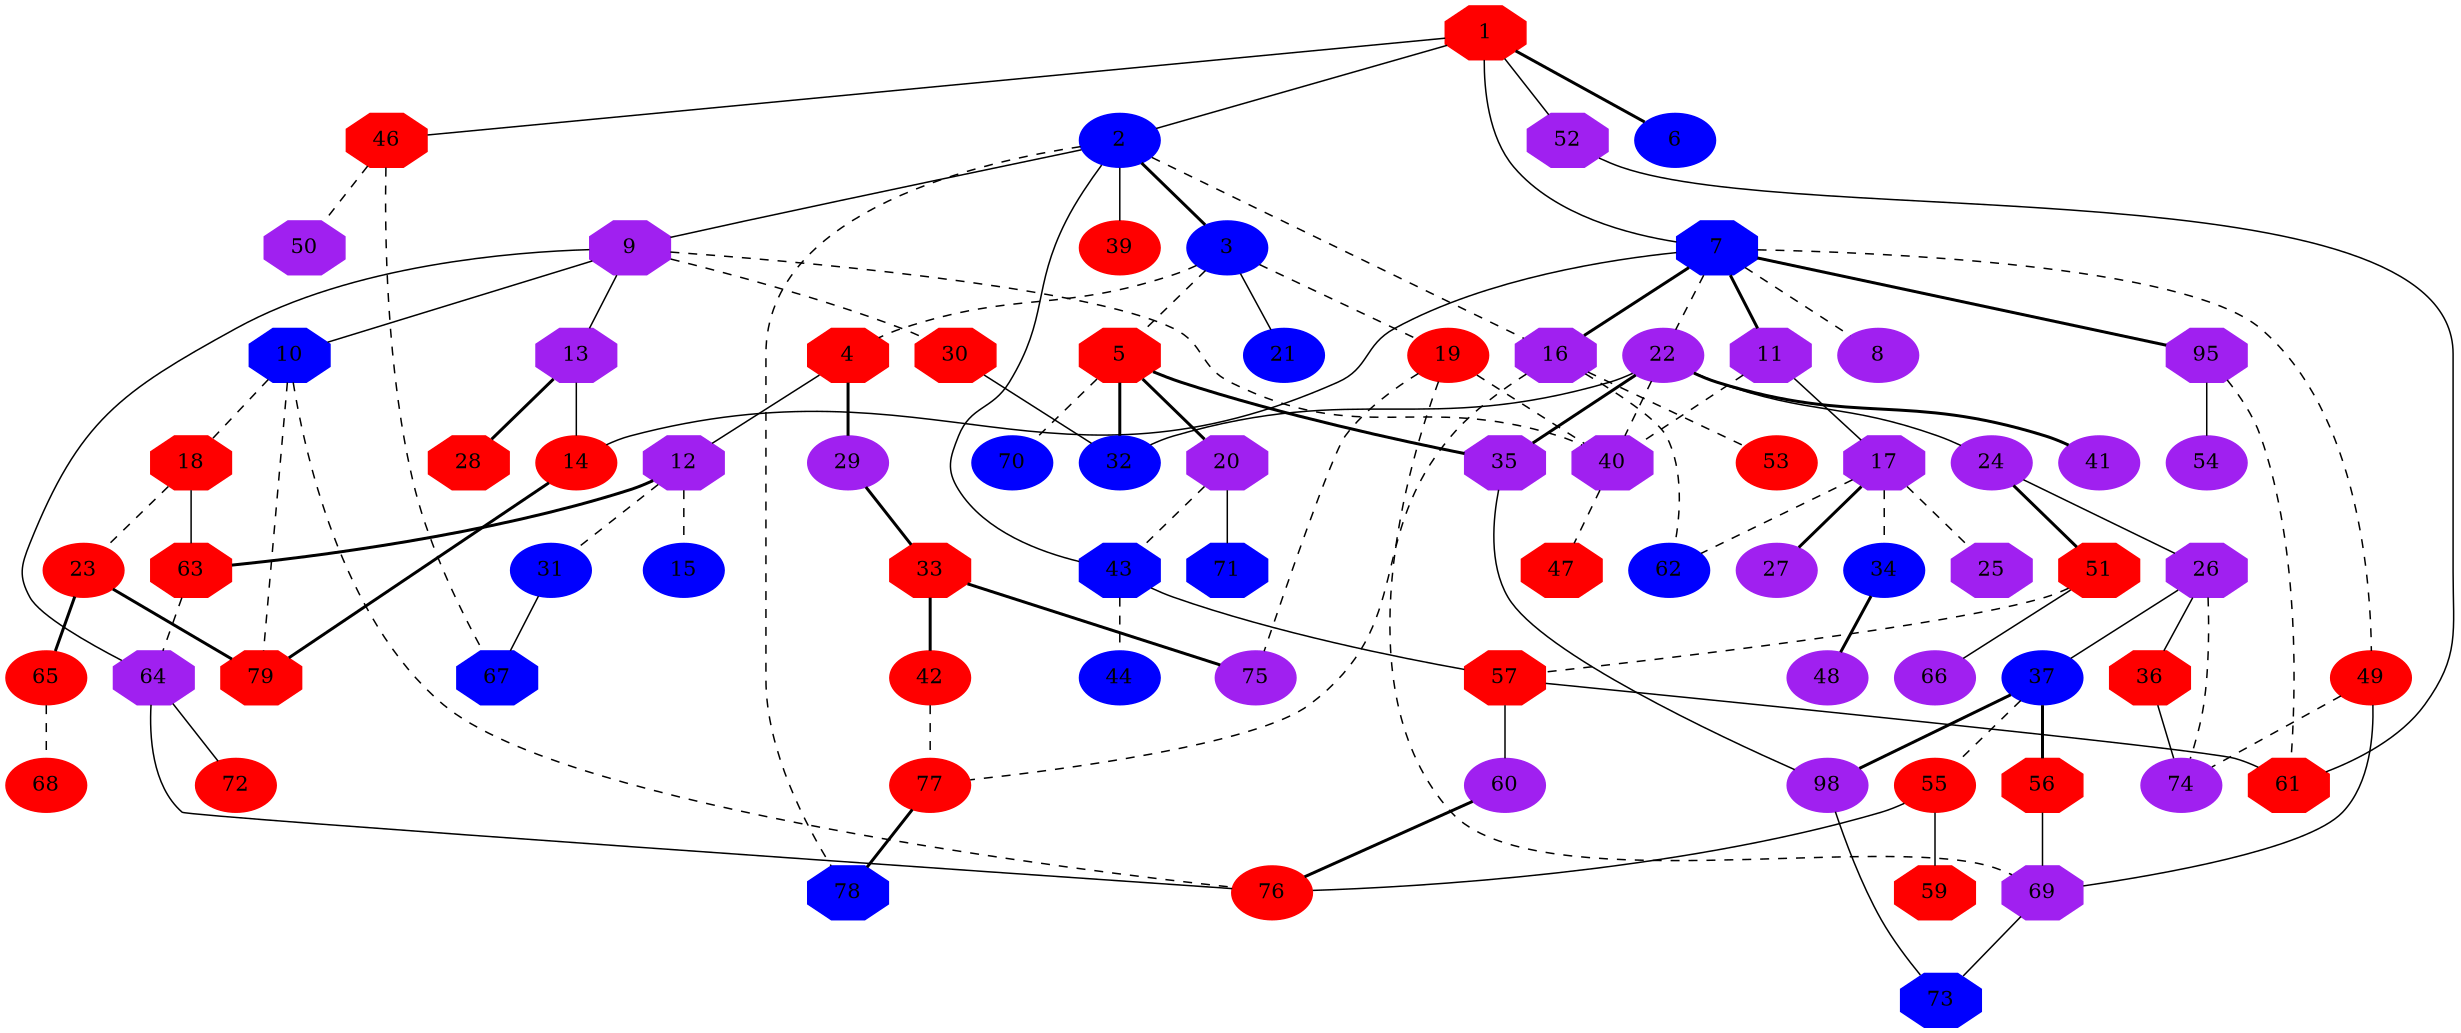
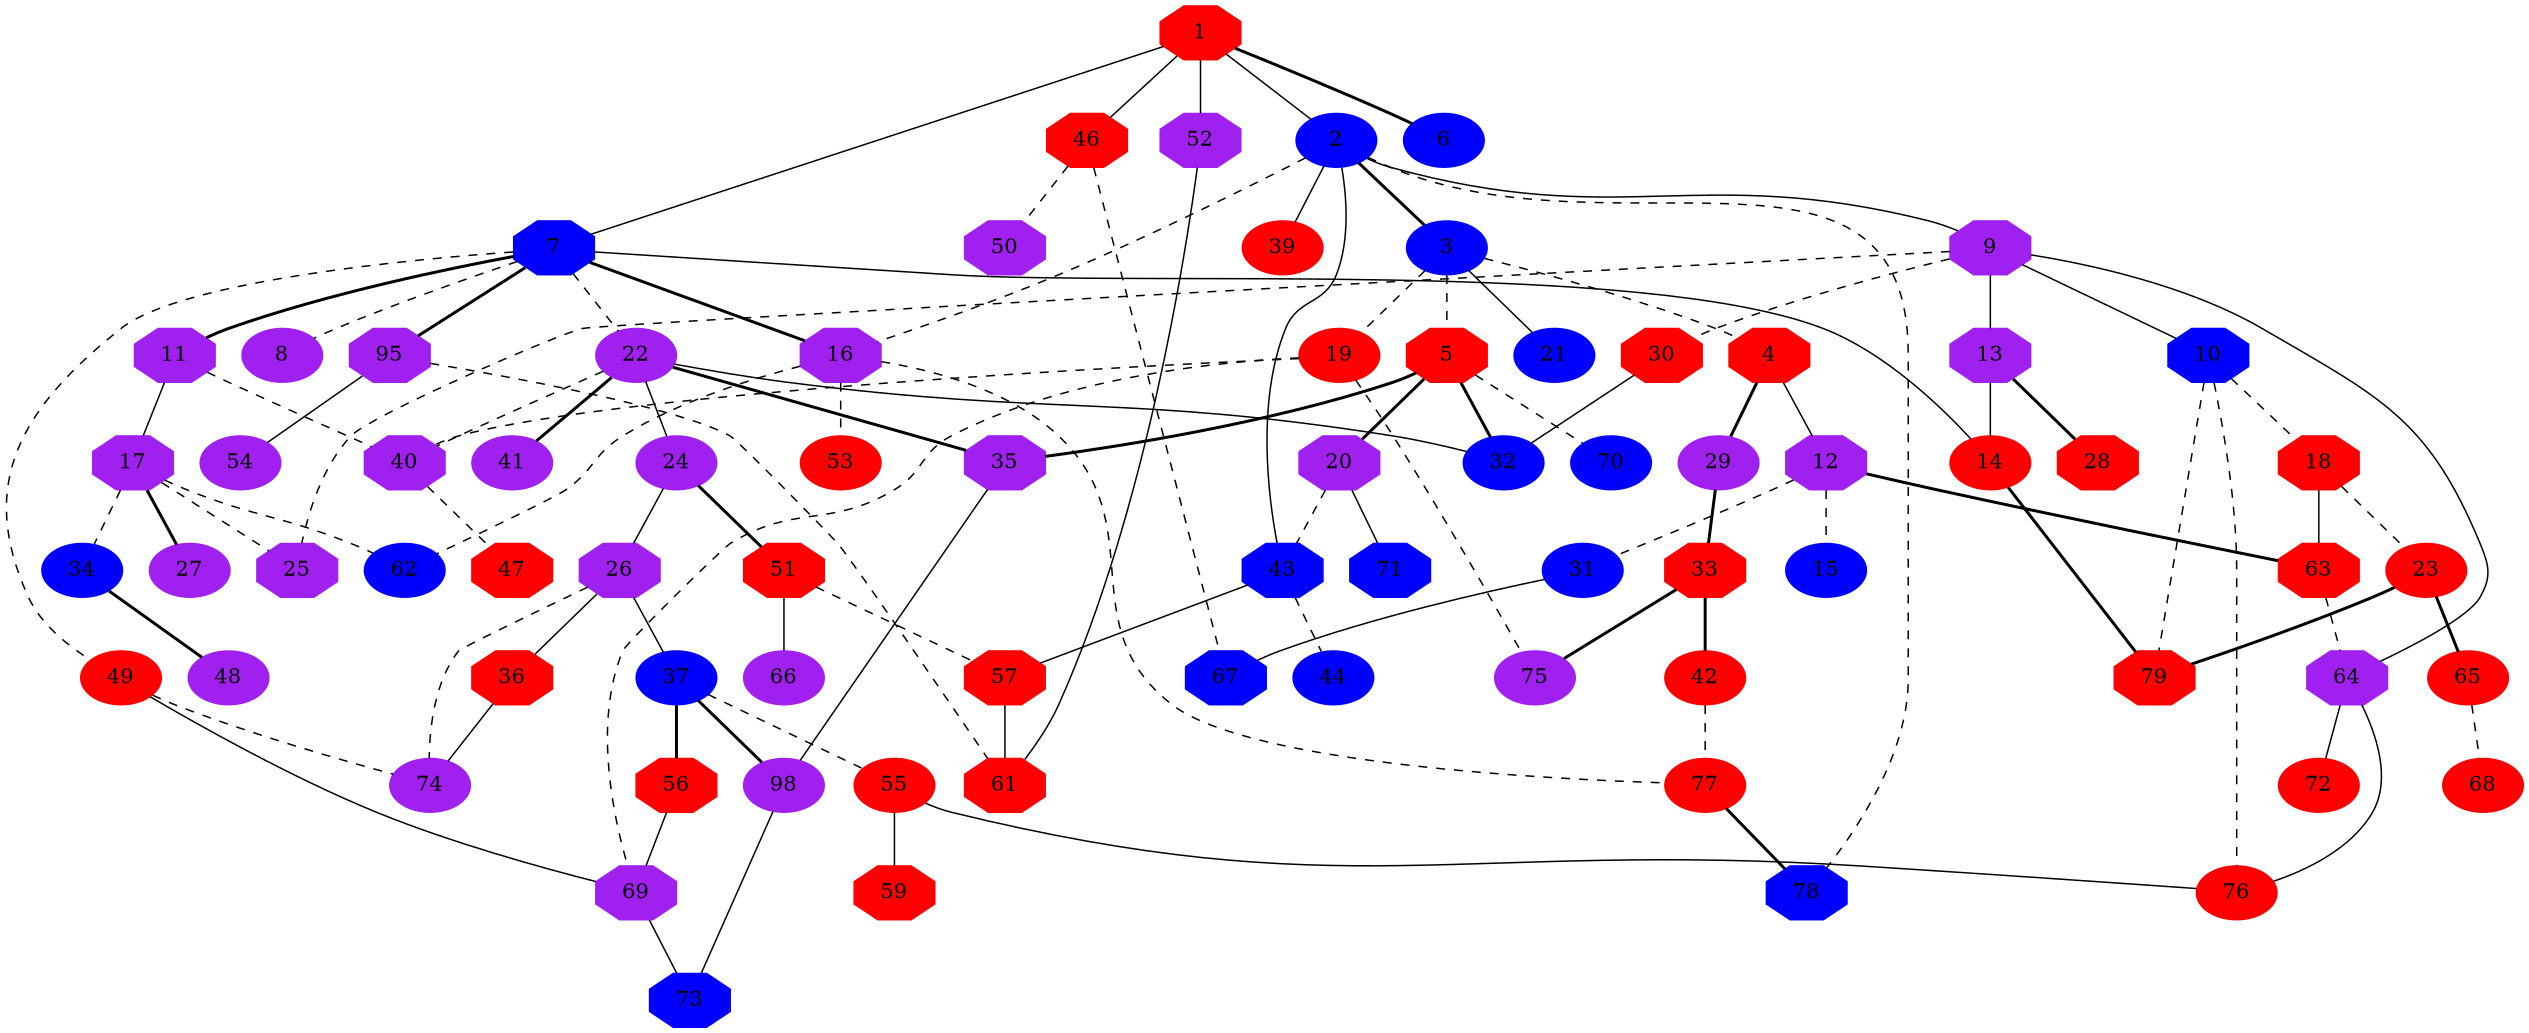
(1140, 317) -> (1079, 299)
(1505, 785) -> none
